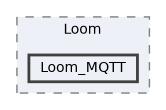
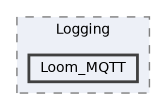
(83, 30) -> (83, 30)
